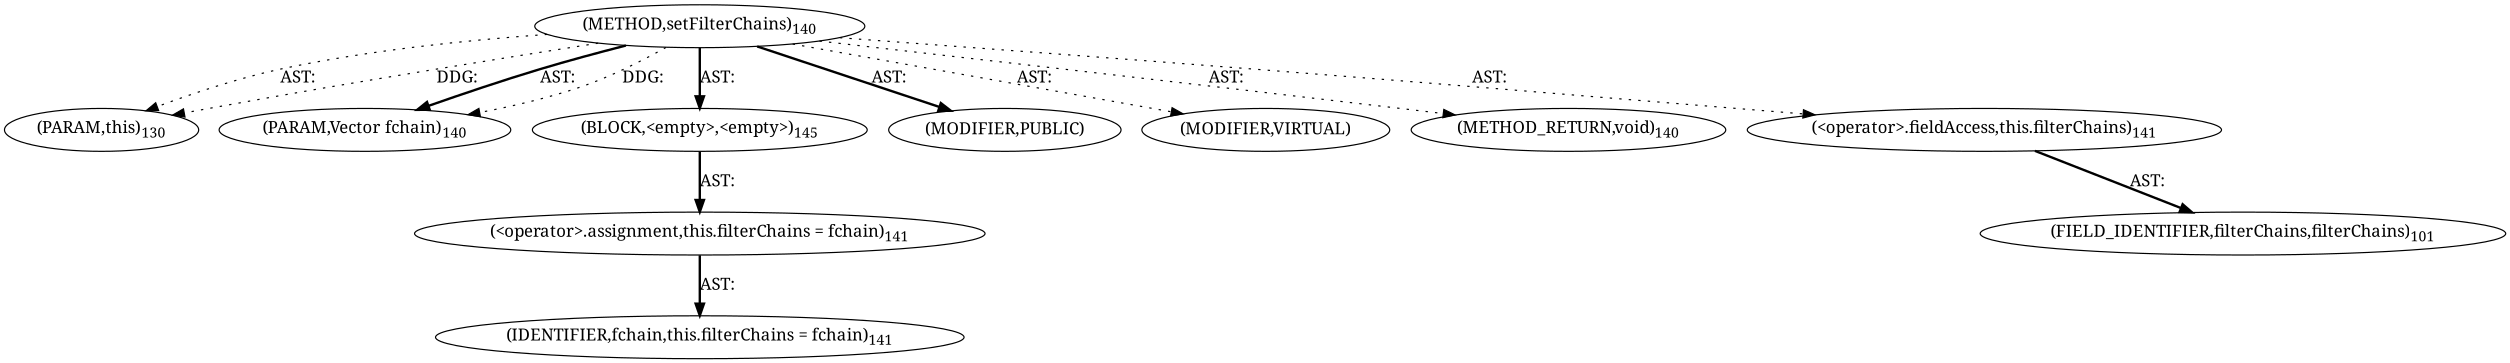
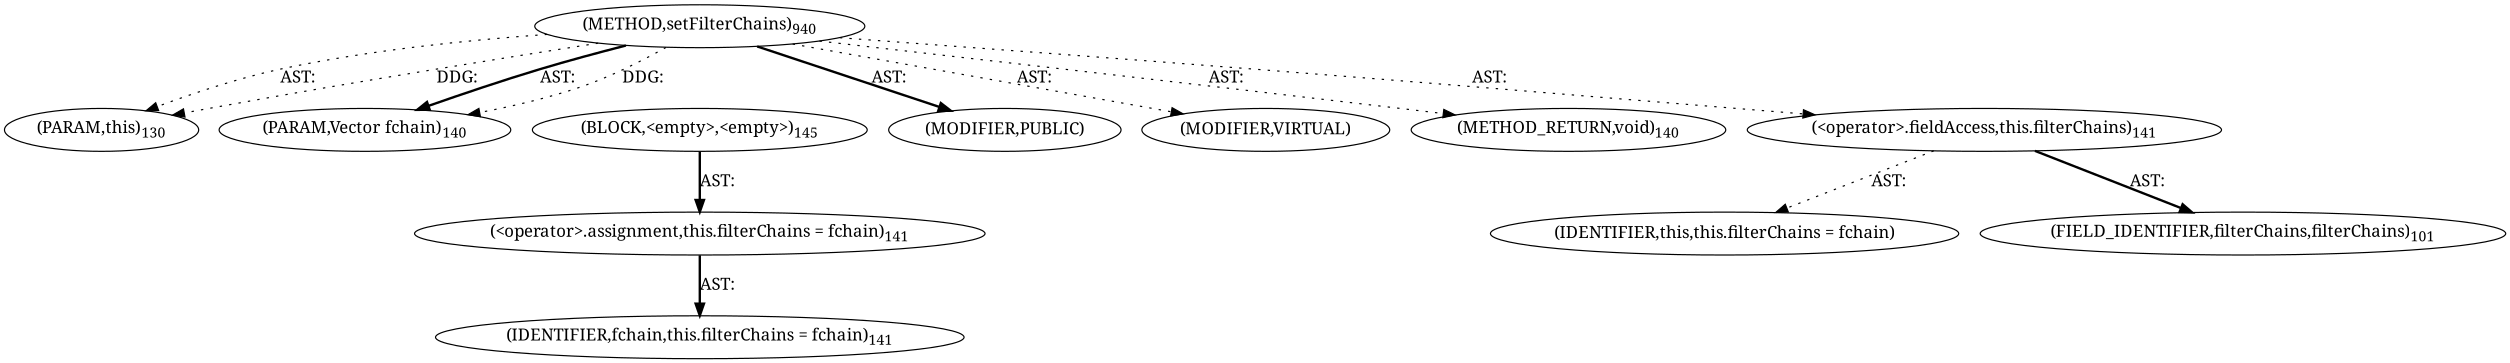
(805, 24) -> (805, 24)
(700, 72) -> none
none -> (1725, 234)
